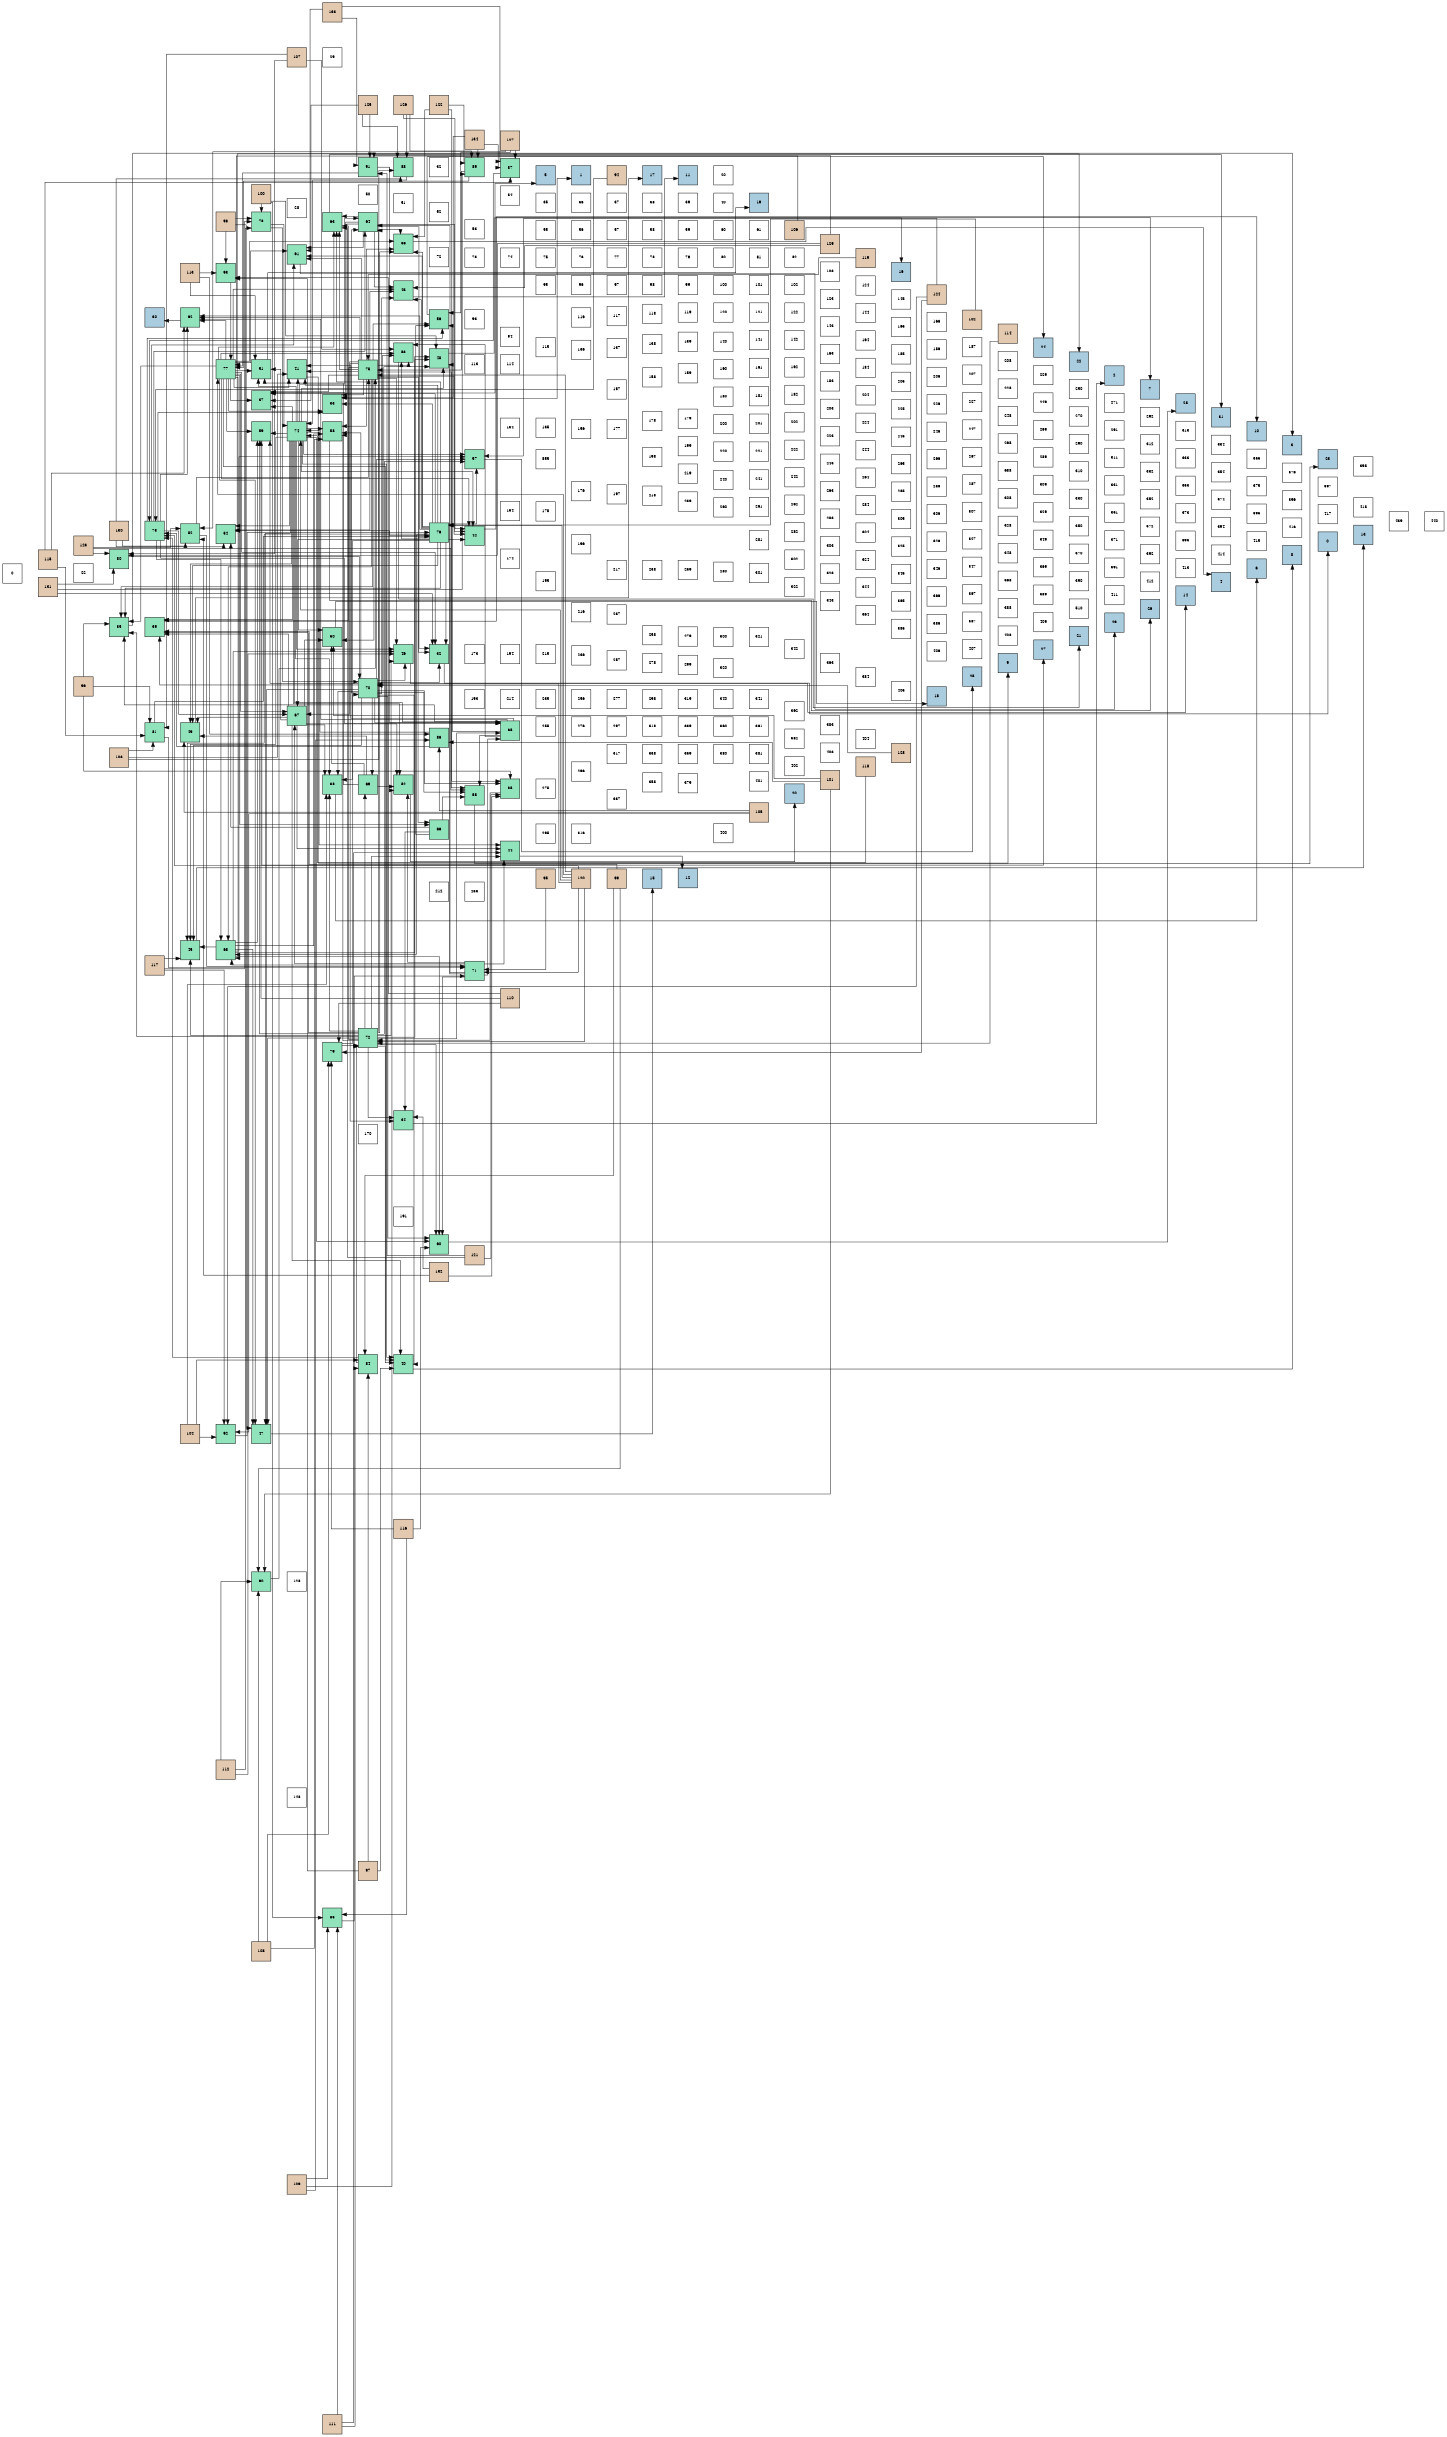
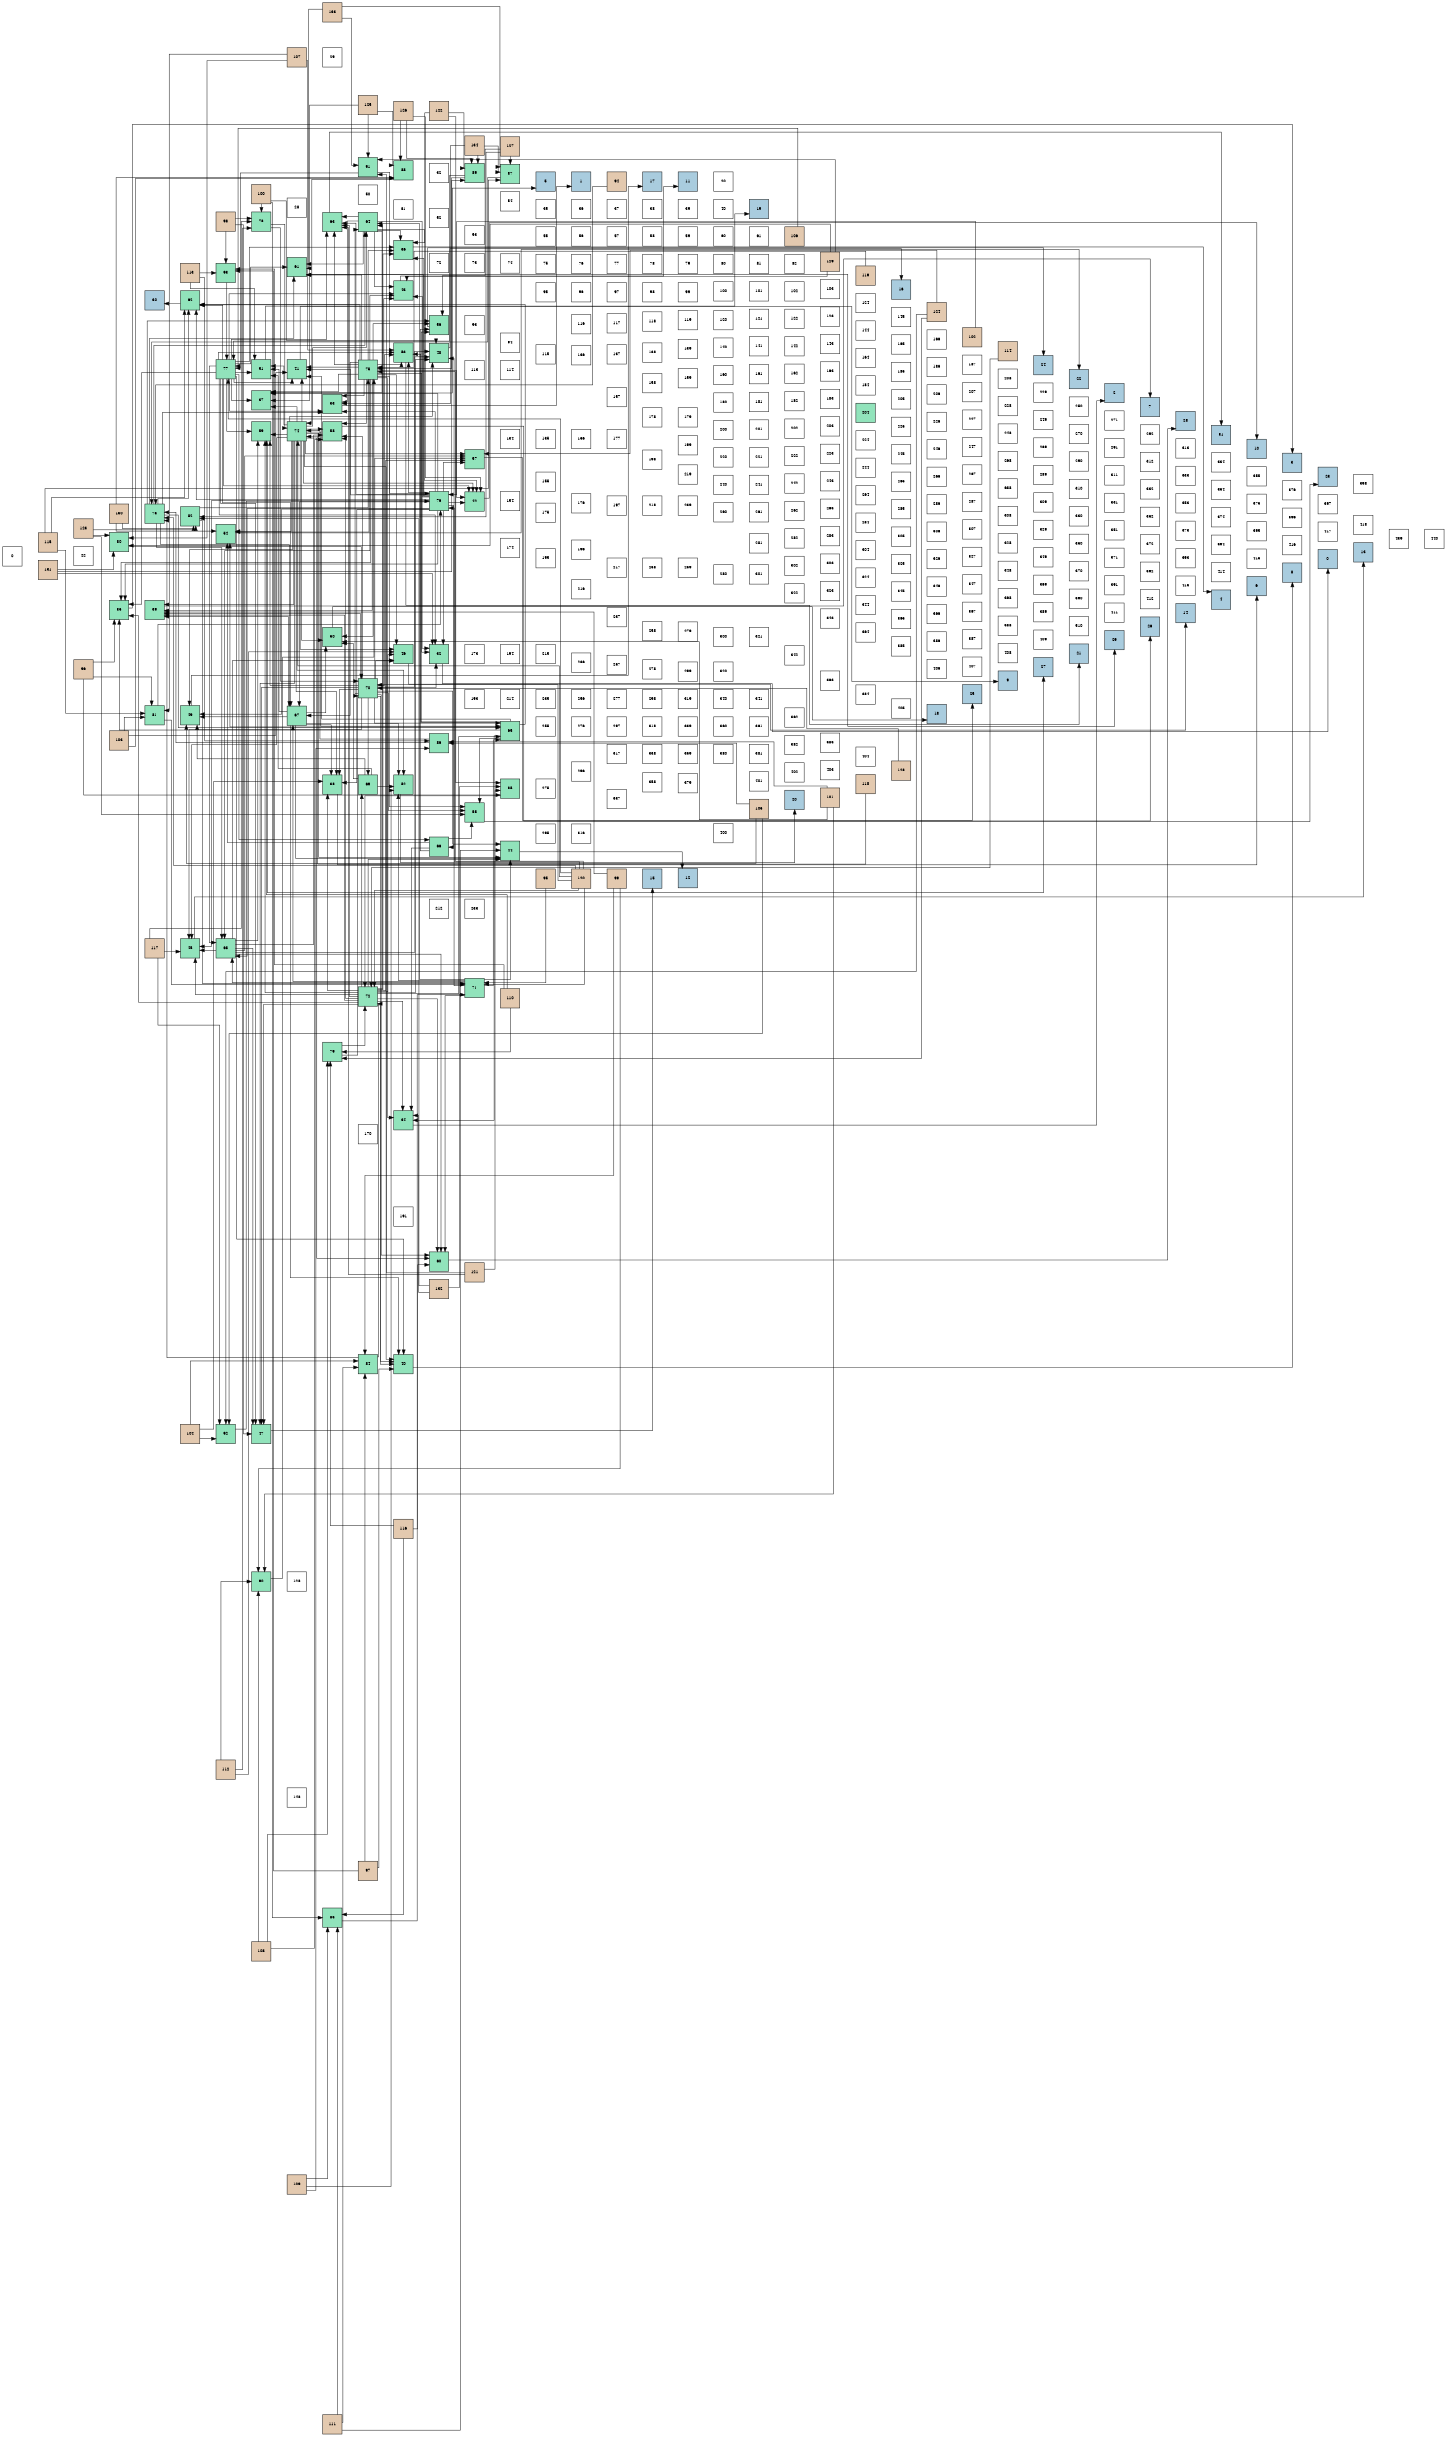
(866, 395) -> (866, 413)
(546, 459) -> (546, 482)
(427, 783) -> (445, 691)
none -> (494, 963)
